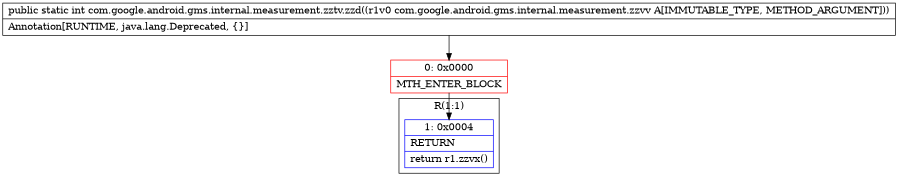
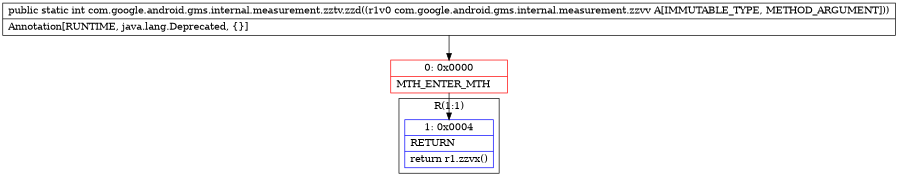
(449, 84) -> (443, 84)
